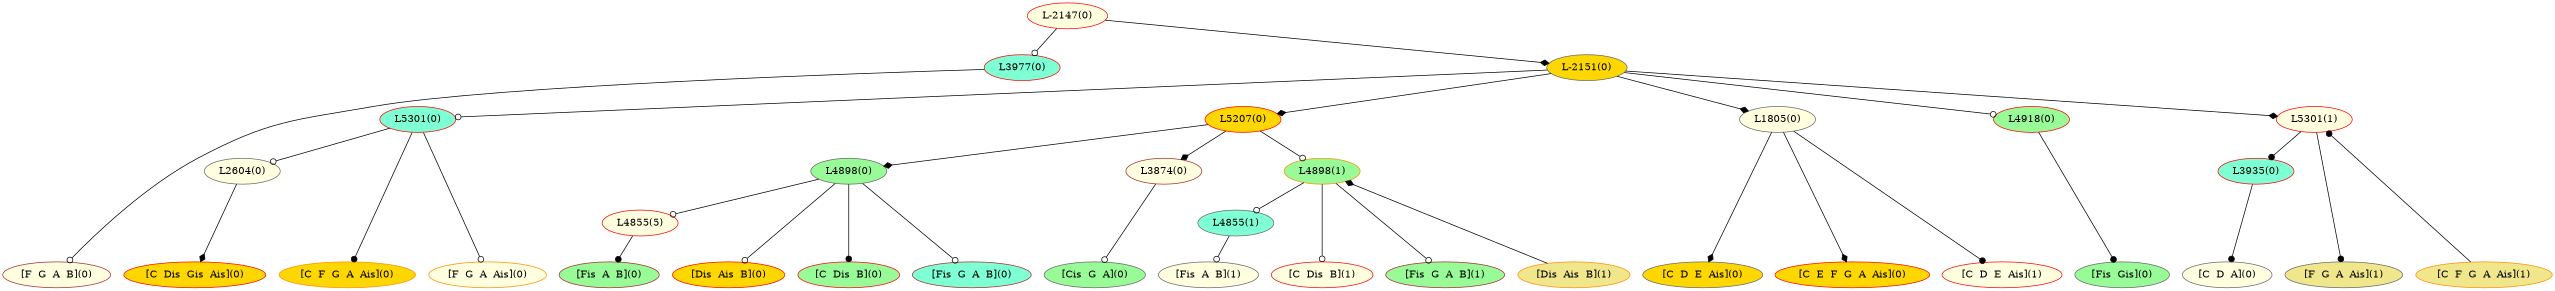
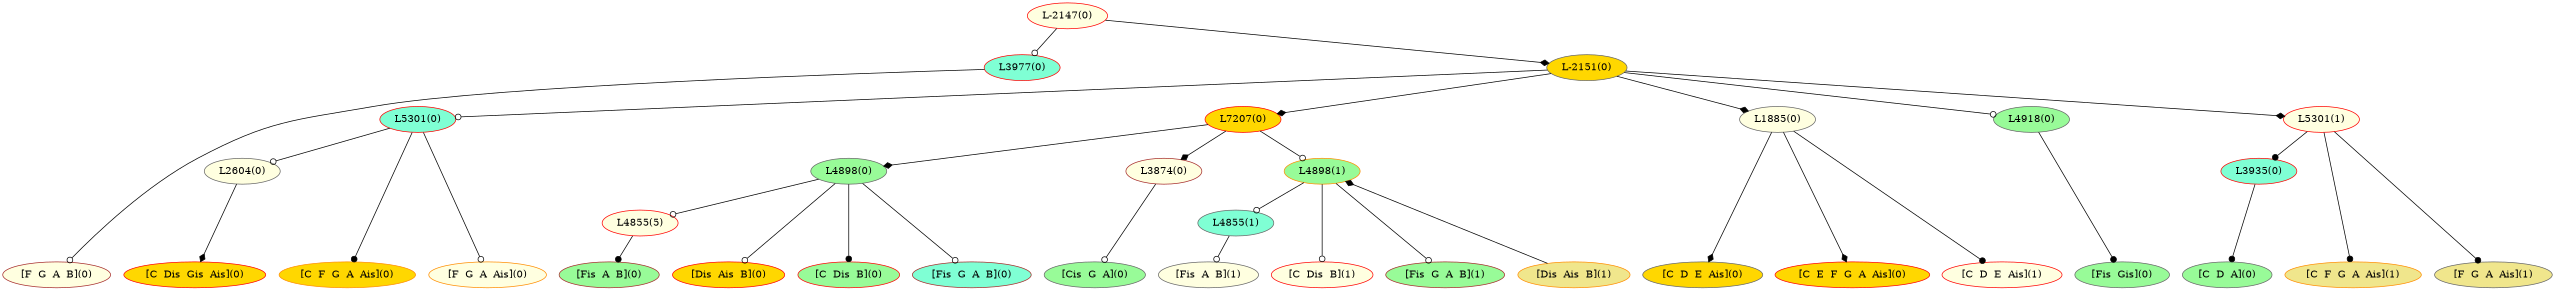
(1243, 119) -> (1243, 119)
(1778, 119) -> (1778, 119)
(2031, 119) -> (2031, 119)
(2401, 199) -> (2337, 194)
(2227, 275) -> (2227, 275)
